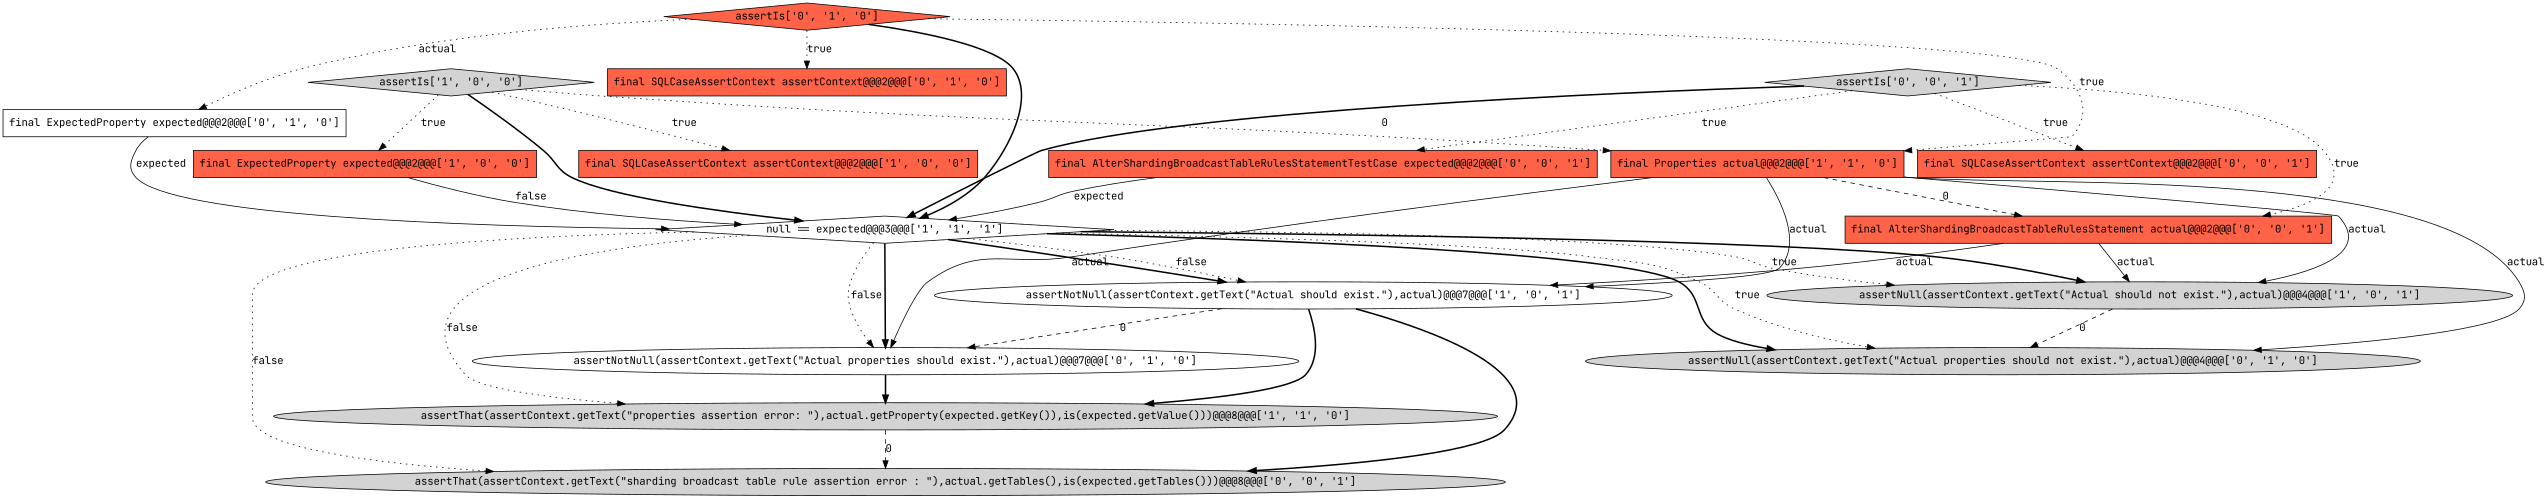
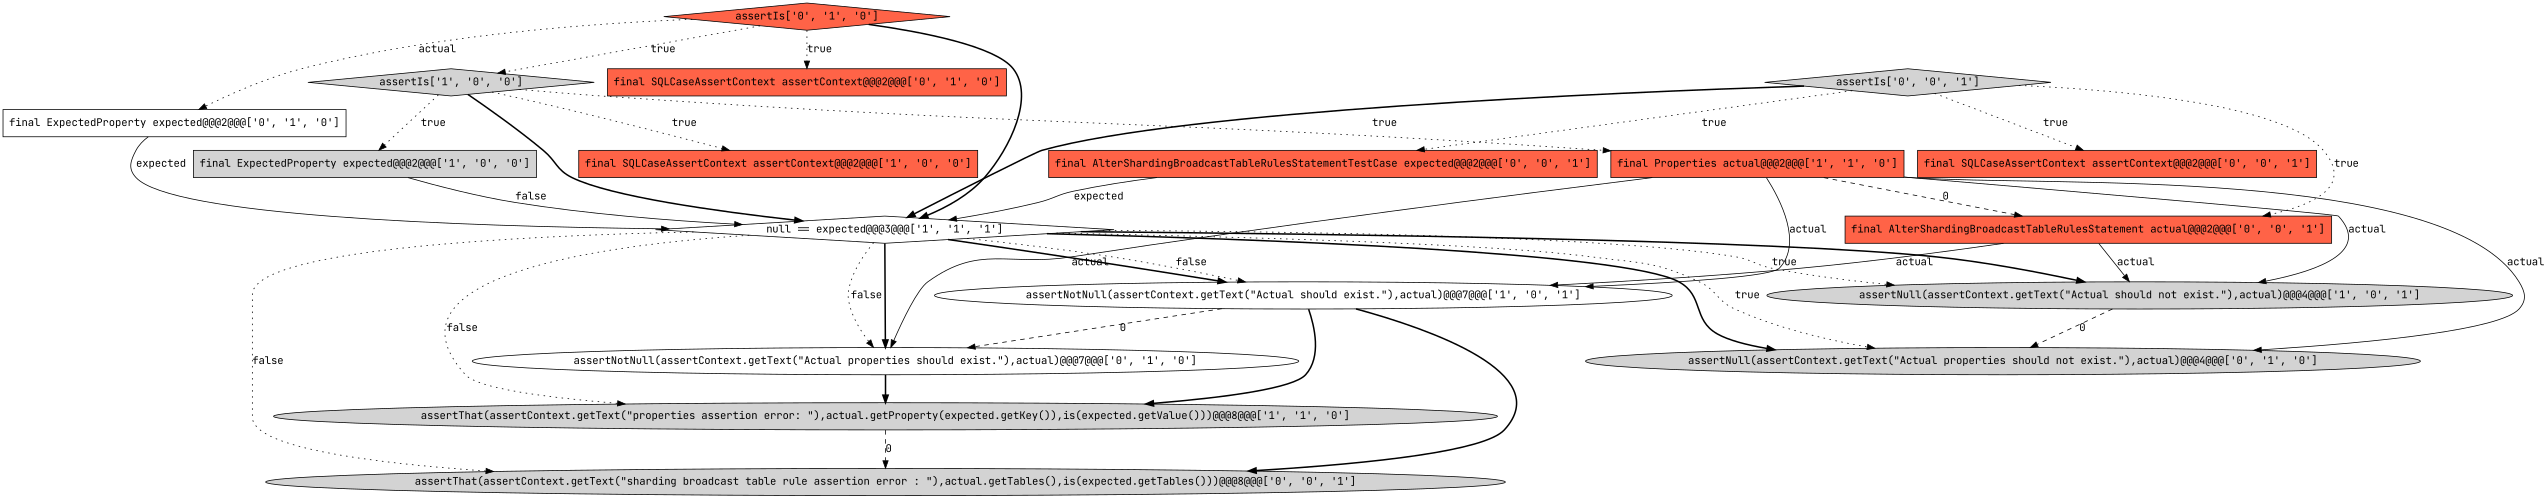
(1614, 34) -> (633, 49)
(1385, 123) -> (1385, 123)
(365, 164) -> (365, 164)
